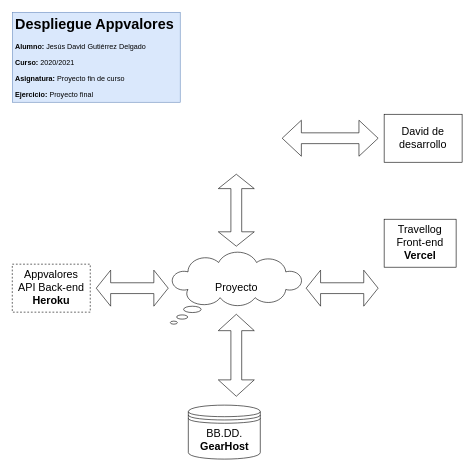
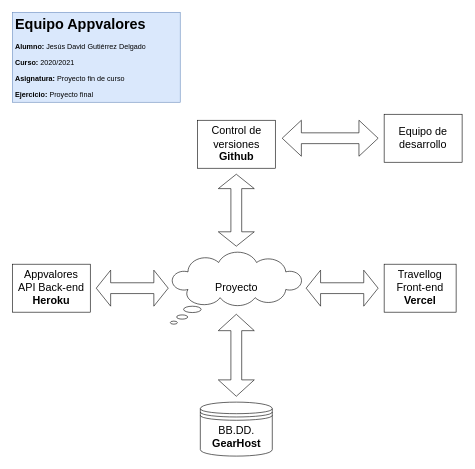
(82, 28) -> (82, 28)
(423, 138) -> (423, 138)
none -> (236, 144)
(420, 243) -> (420, 288)
(51, 288) -> (51, 288)
(224, 432) -> (236, 429)
